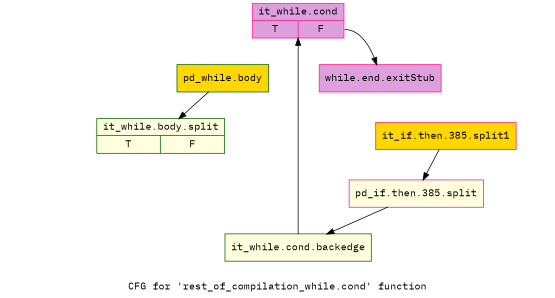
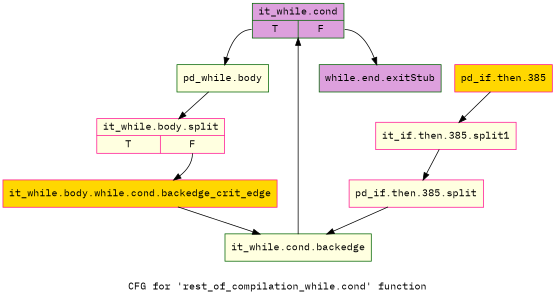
(298, 21) -> (298, 21)
none -> (235, 39)
(223, 78) -> (223, 78)
(380, 78) -> (380, 78)
none -> (504, 78)
(161, 136) -> (161, 136)
(446, 136) -> (446, 136)
none -> (140, 194)
